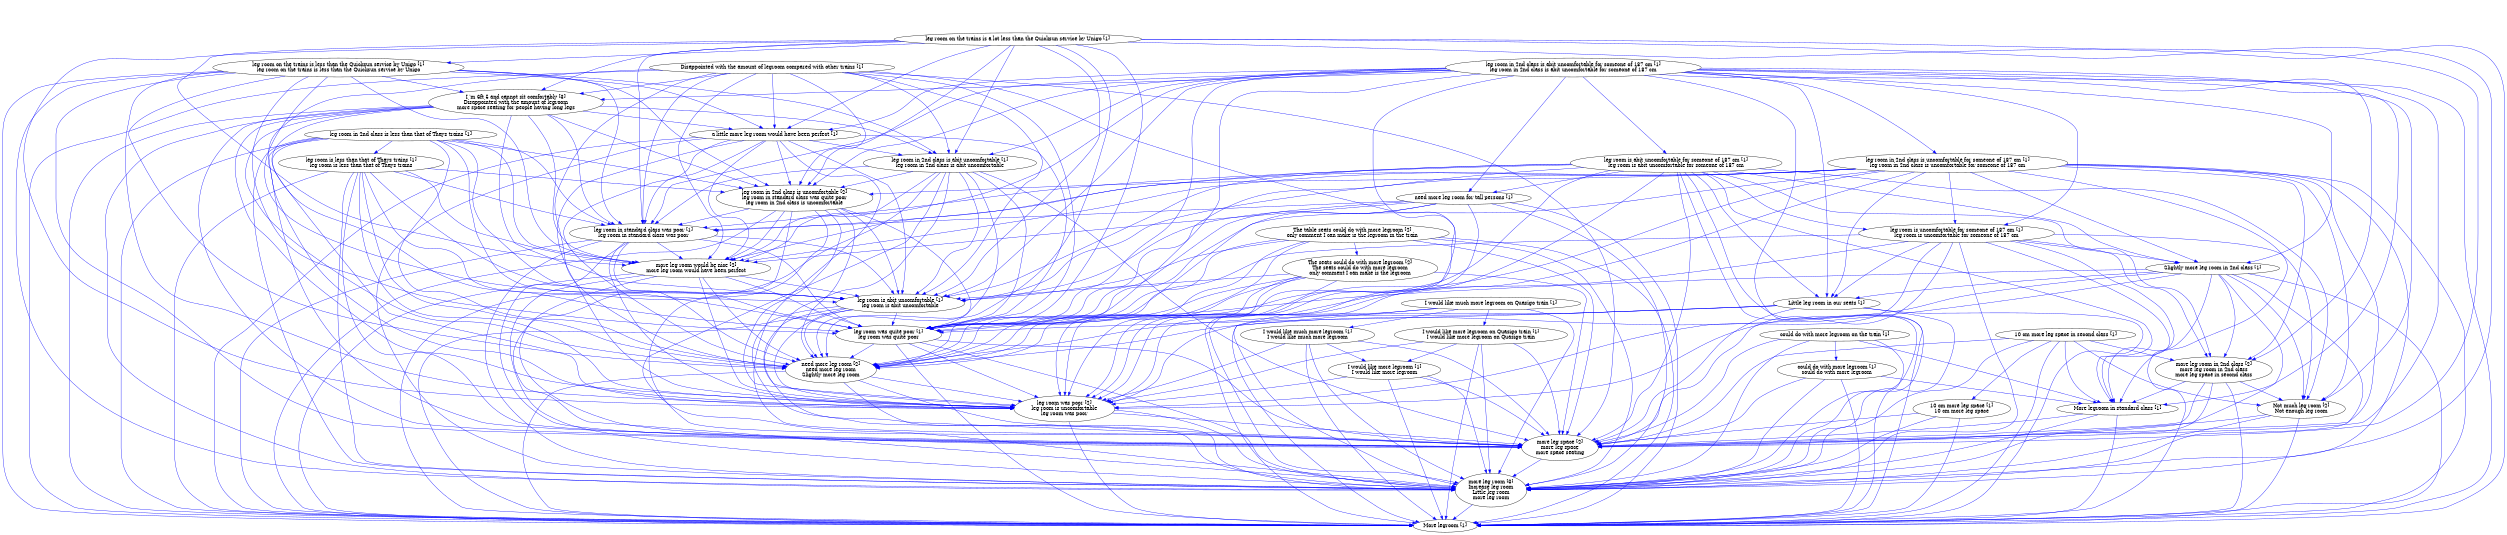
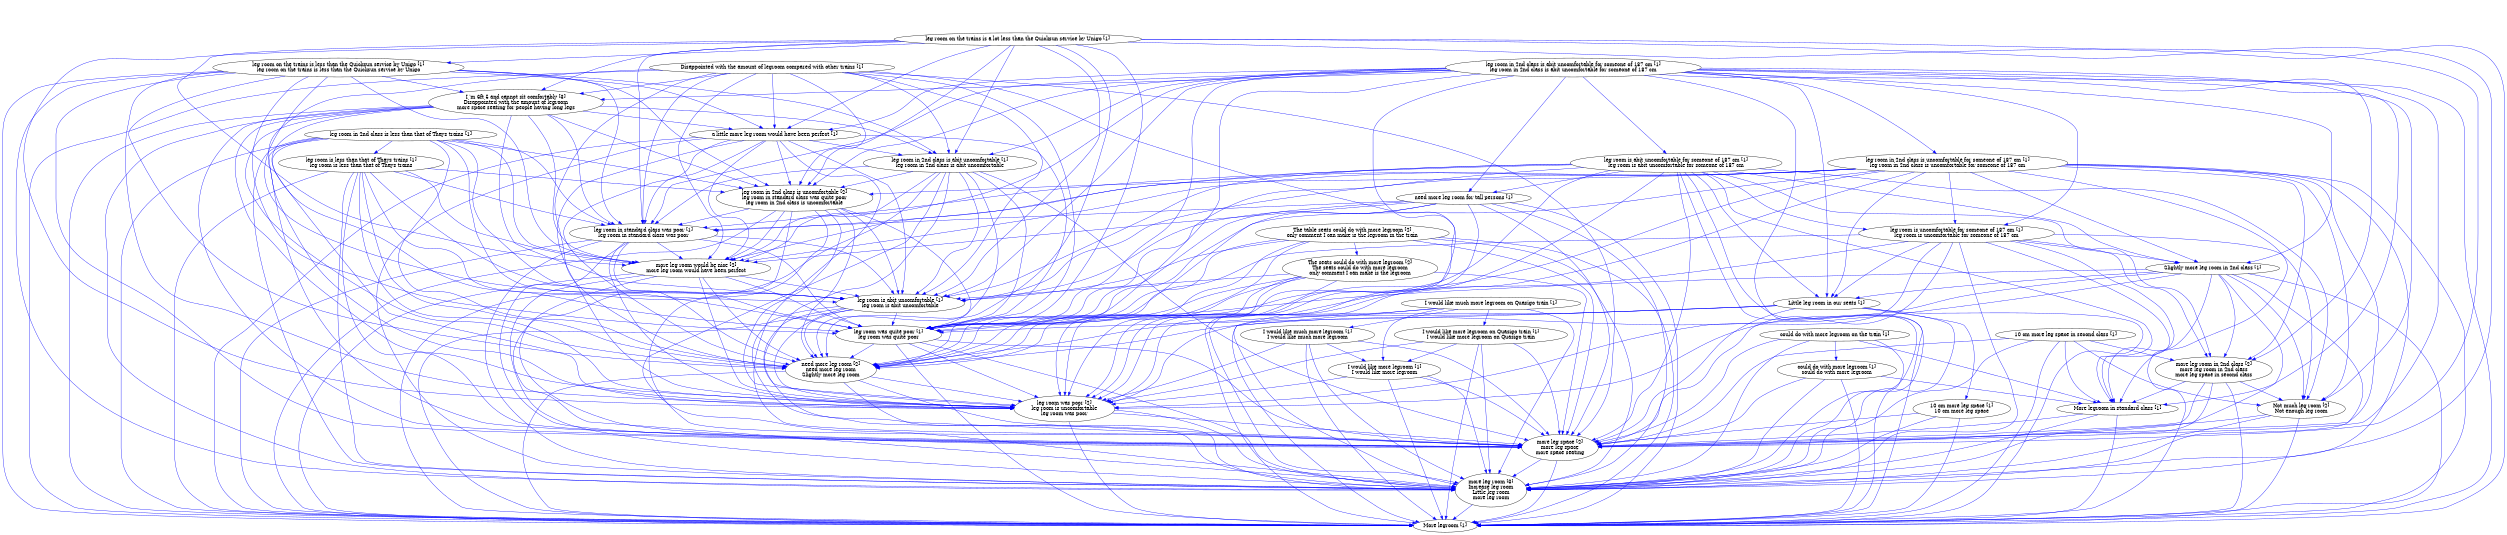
none -> (1584, 275)
none -> (1395, 323)
(2011, 366) -> (1950, 321)
none -> (1529, 508)
